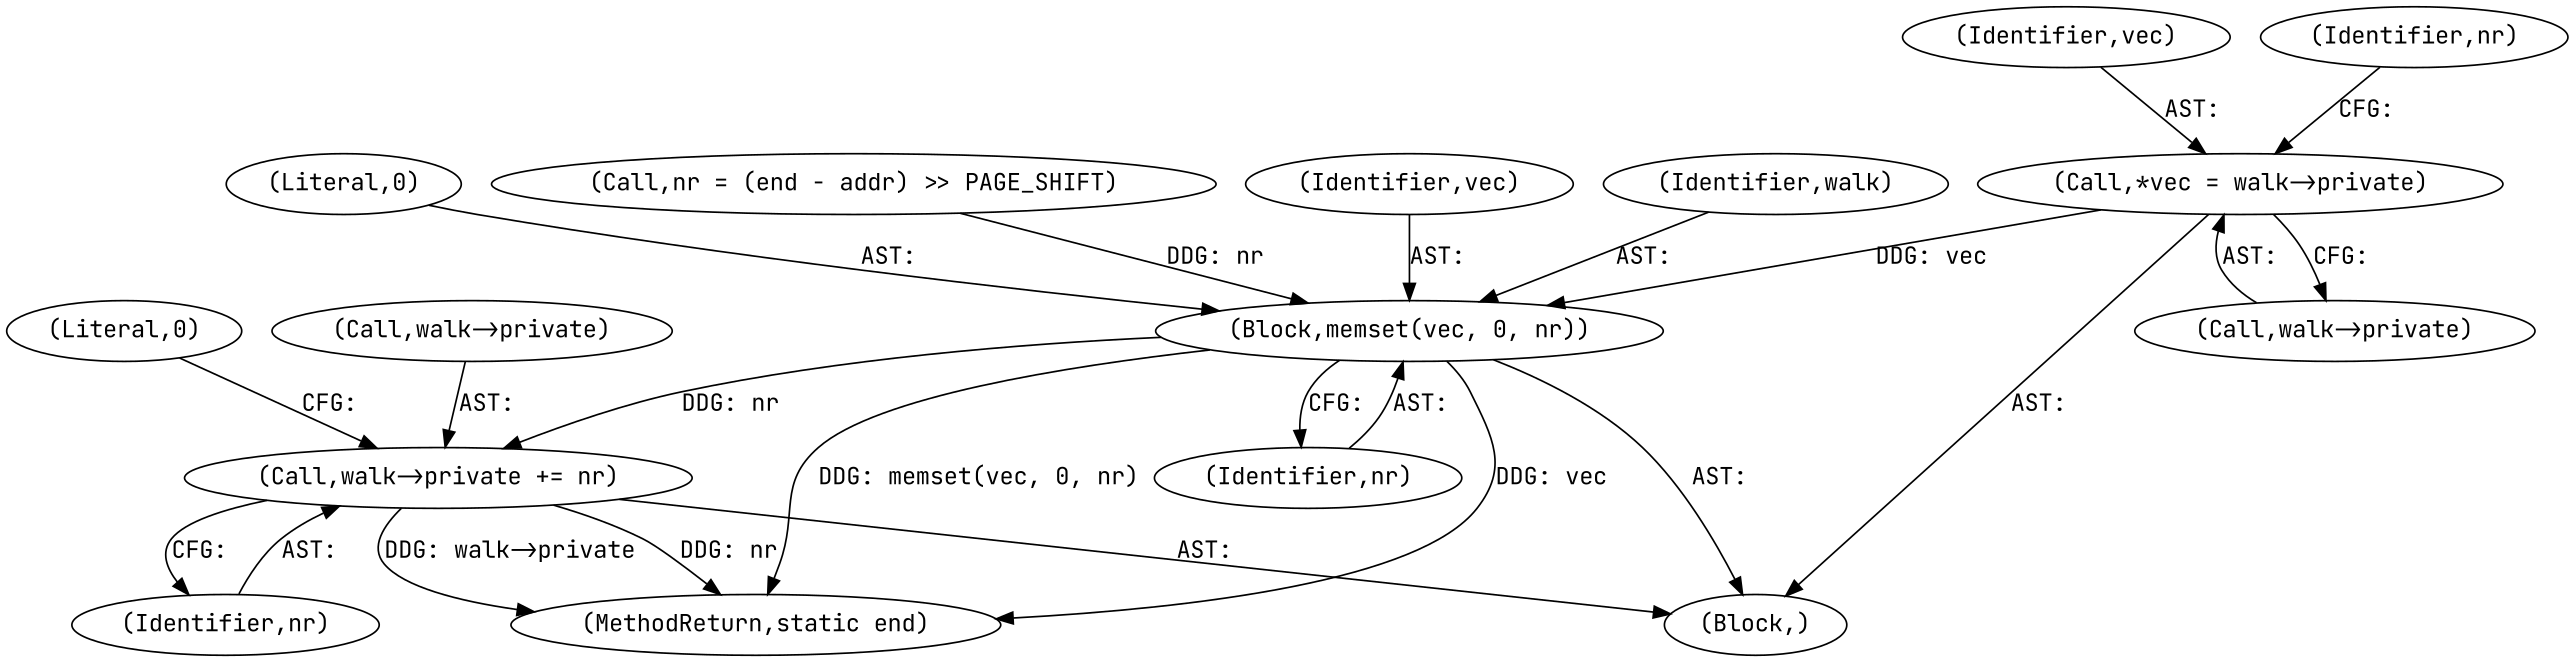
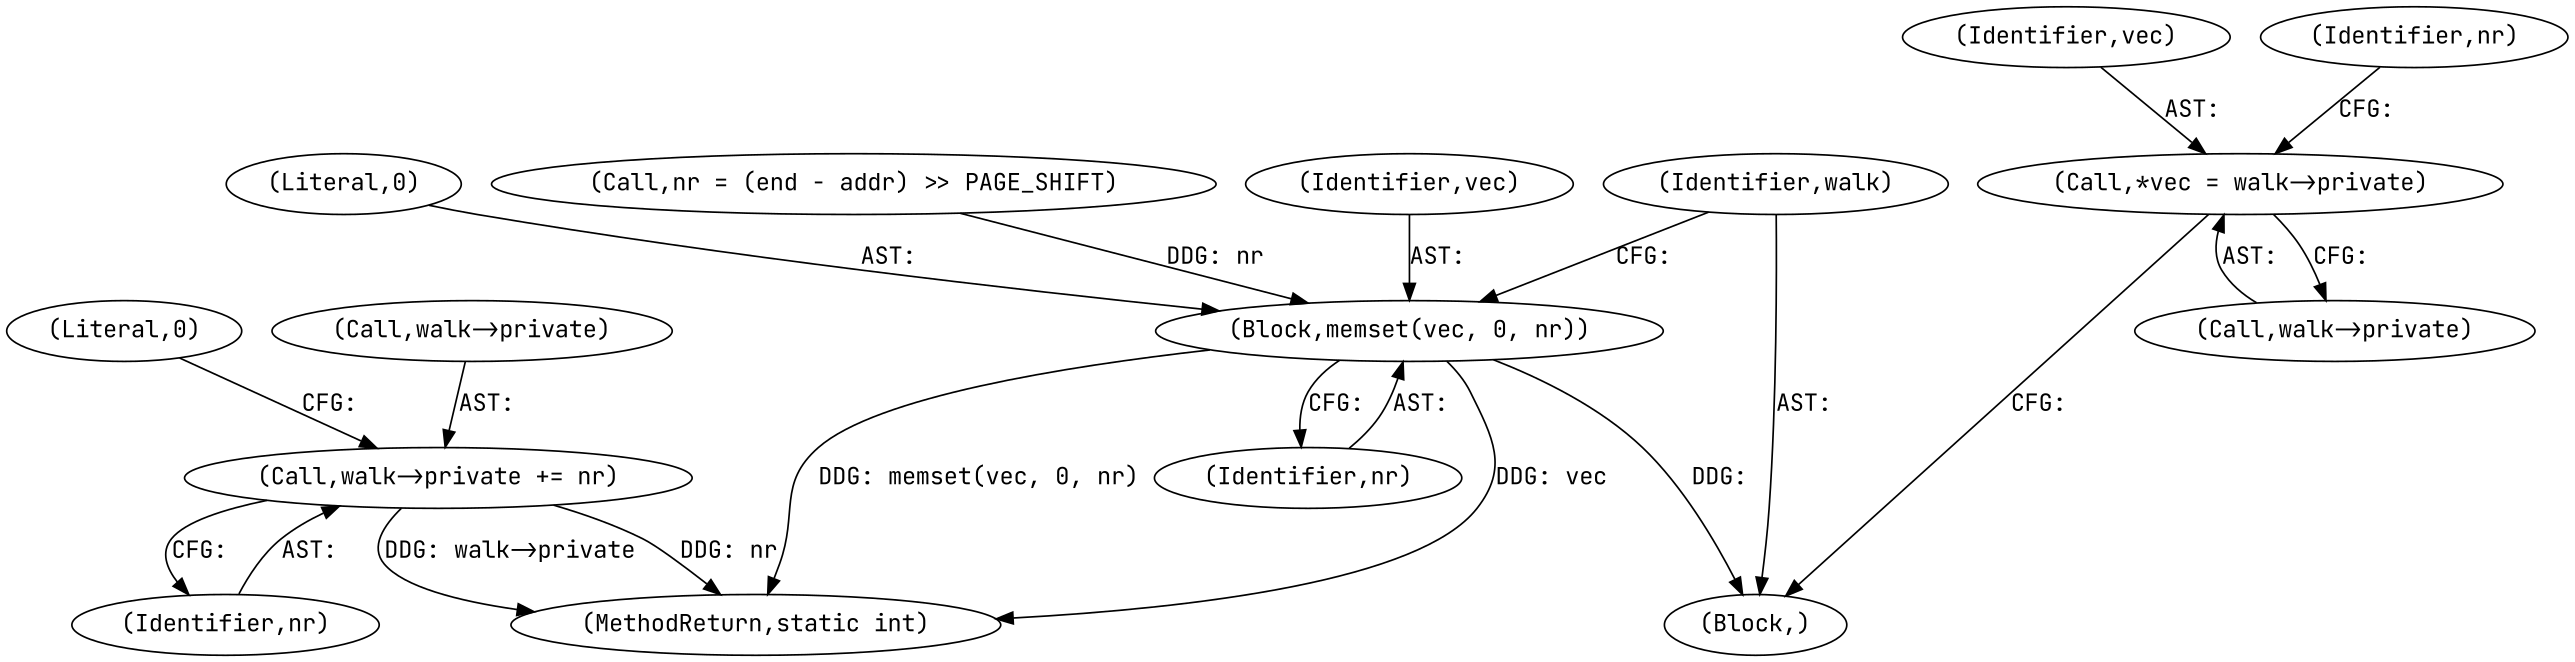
(1833, 256) -> none
(1651, 258) -> (1651, 258)
(836, 366) -> none
(2046, 404) -> (2046, 404)
(1727, 478) -> (1727, 478)
(1136, 556) -> (1774, 396)
(756, 625) -> (756, 625)
